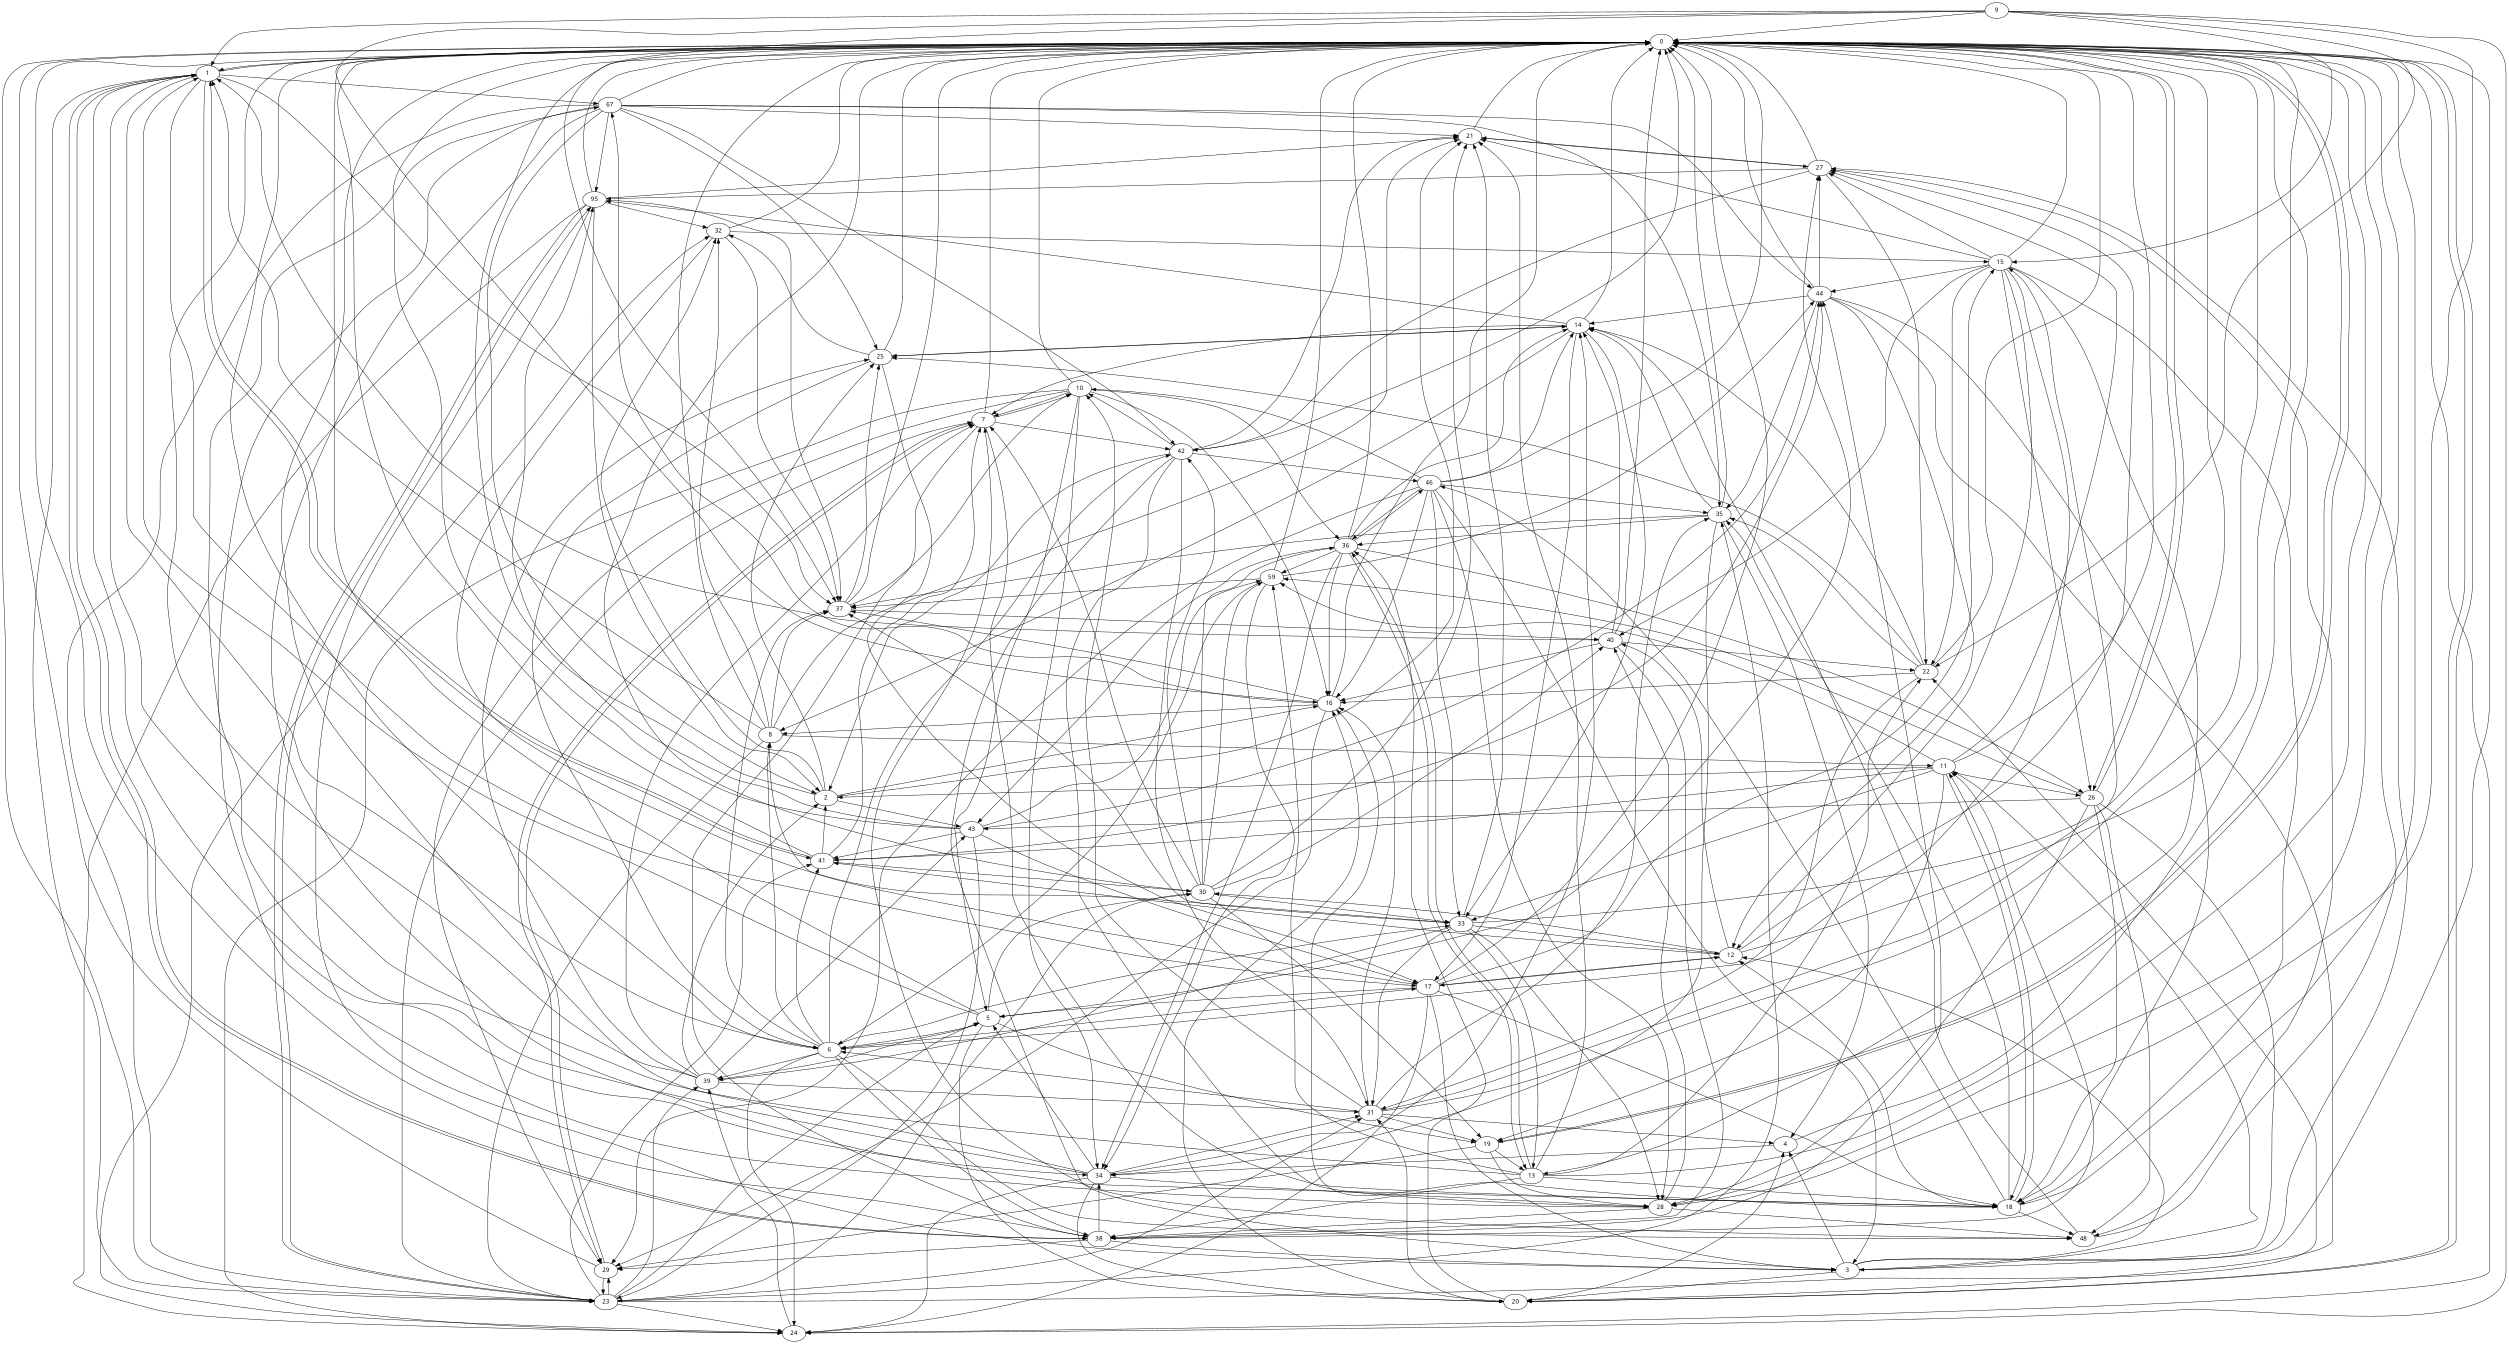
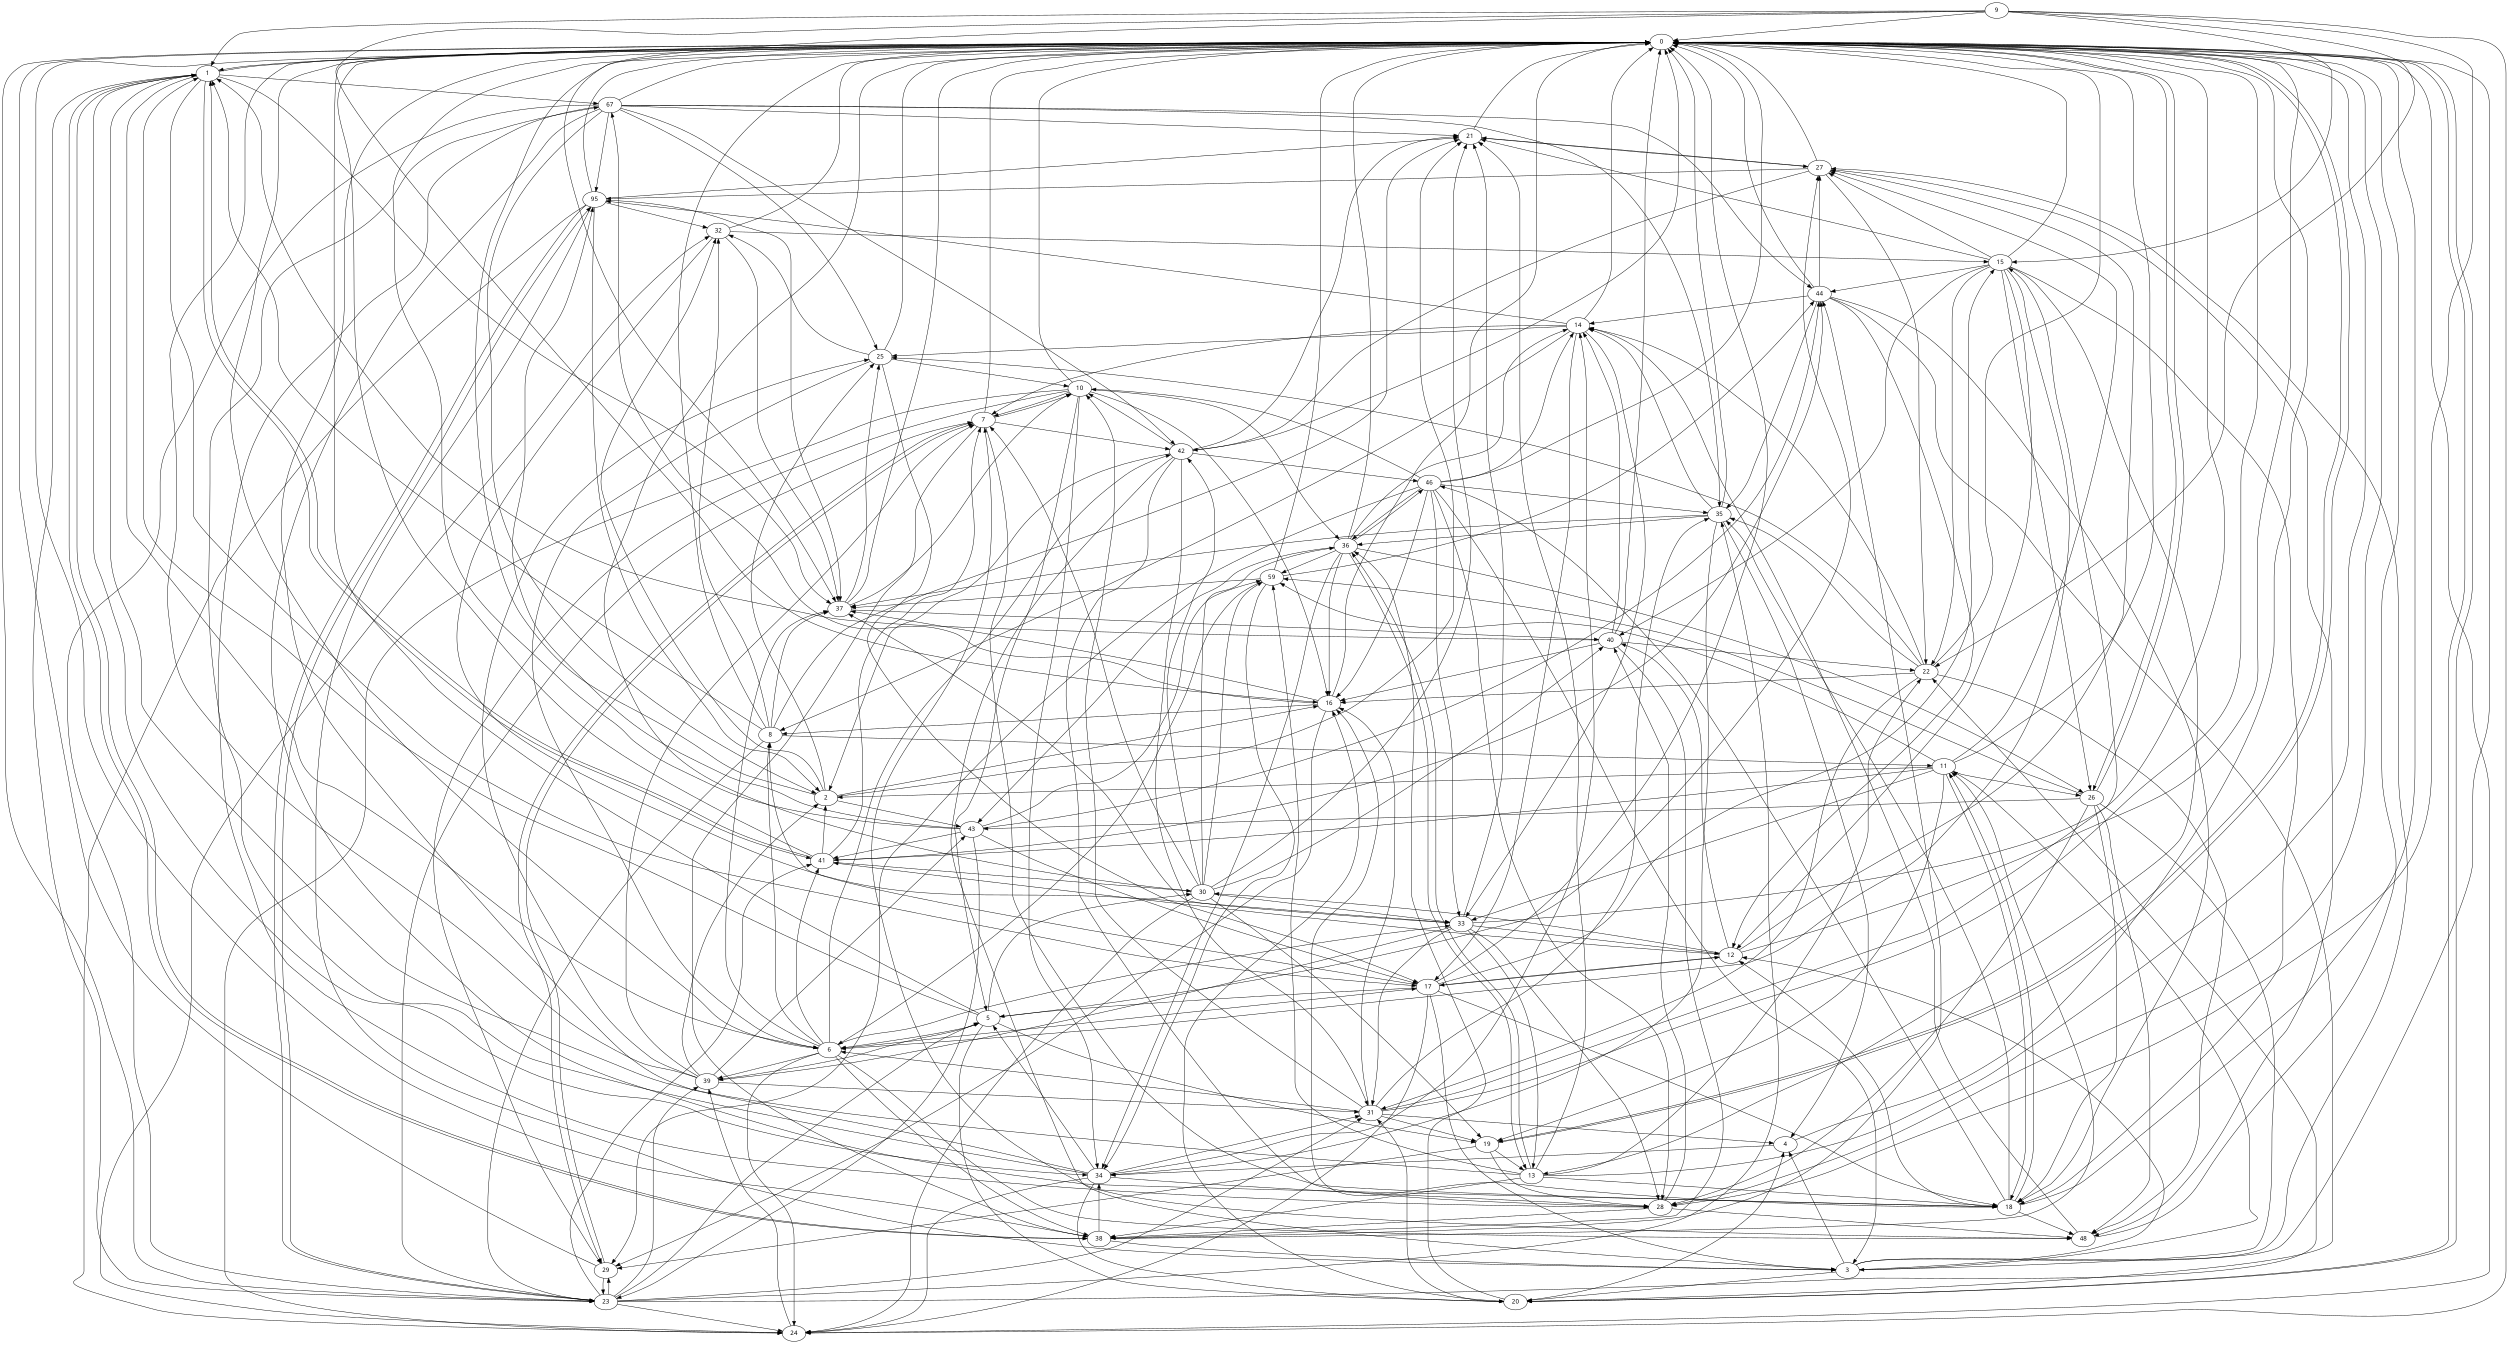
(1227, 342) -> (978, 372)
none -> (2221, 881)
(925, 1128) -> (985, 1098)
(855, 1255) -> none
